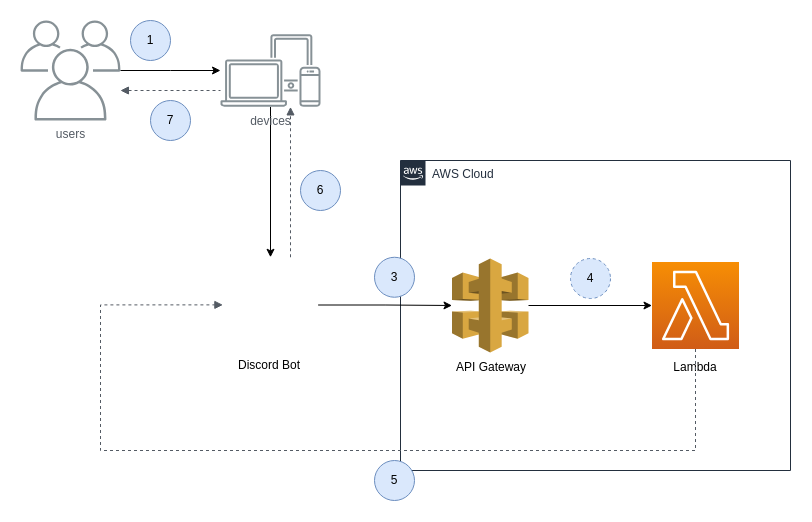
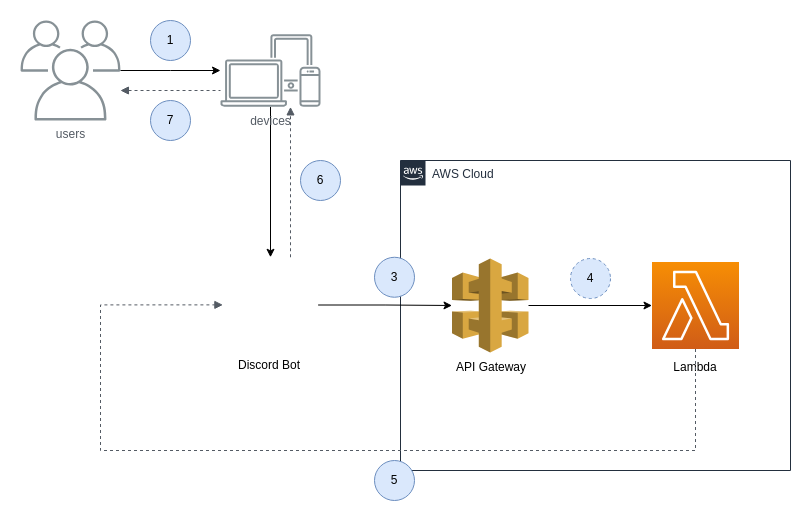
(151, 41) -> (171, 41)
(321, 191) -> (321, 181)
